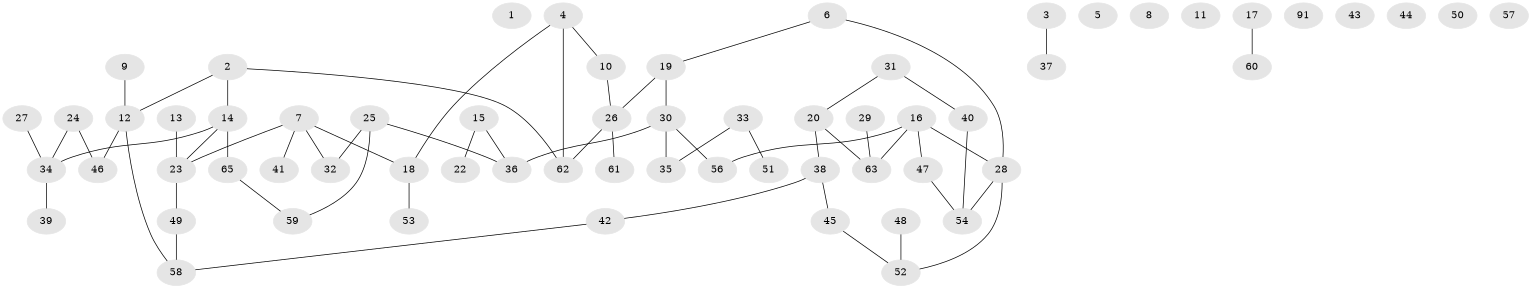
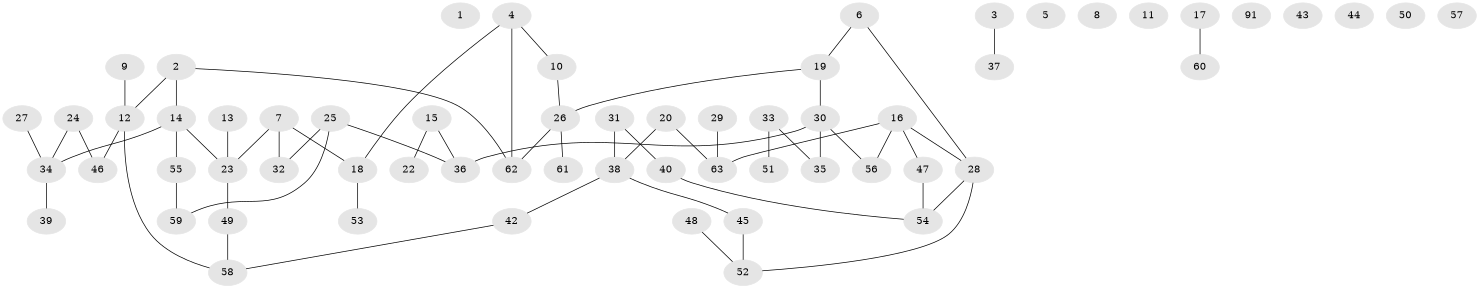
(852, 93) -> (615, 147)
(228, 170) -> (176, 170)
(279, 170) -> none
